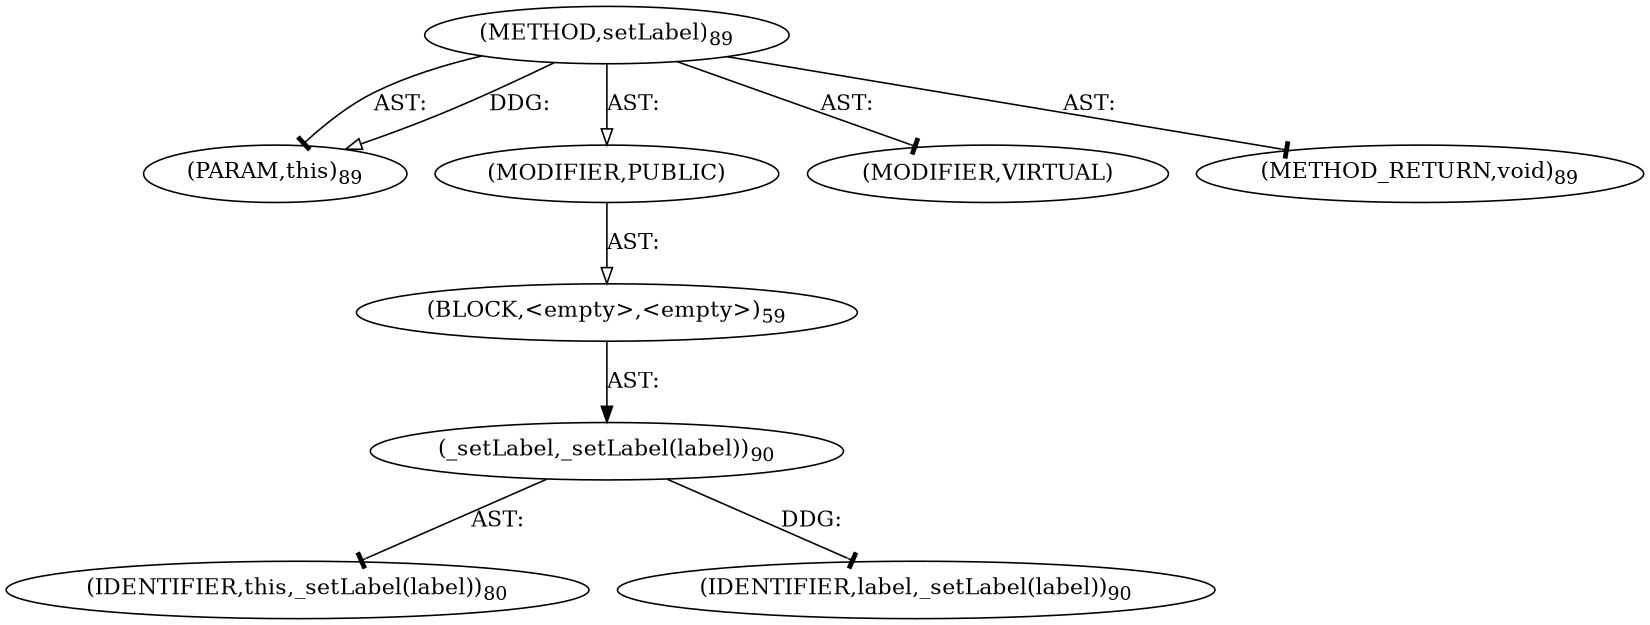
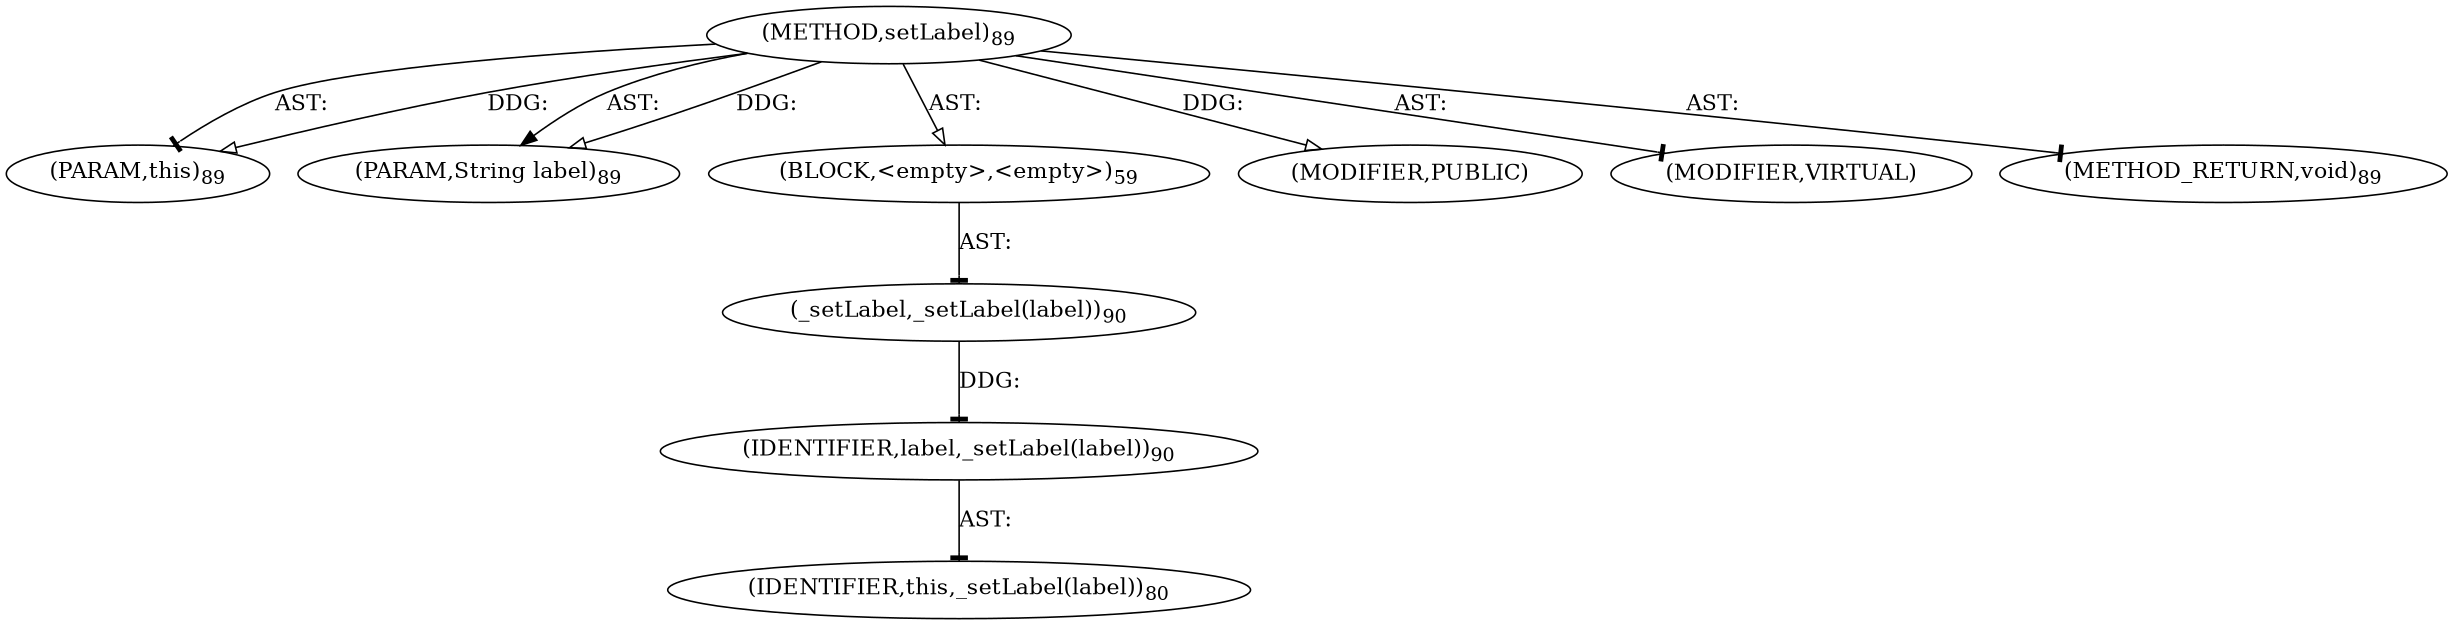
(637, 104) -> (1217, 104)
none -> (489, 174)
(607, 235) -> (920, 97)
(607, 374) -> (959, 239)
(456, 519) -> (959, 517)
